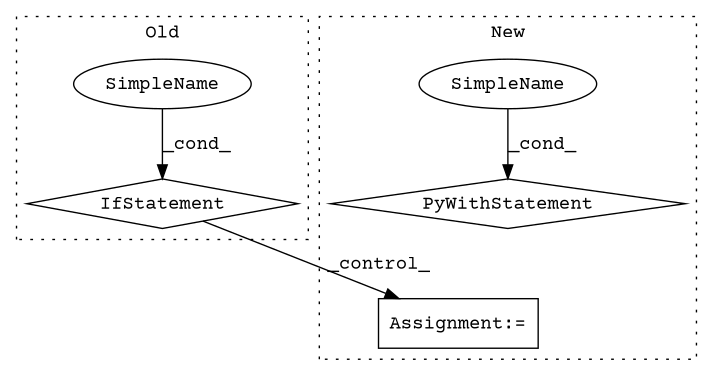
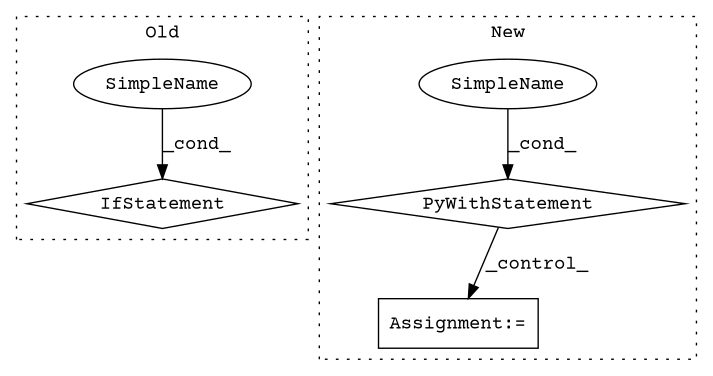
(294, 257) -> (486, 257)
